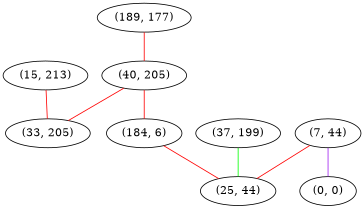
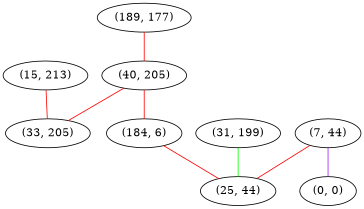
(238, 133) -> (238, 133)
